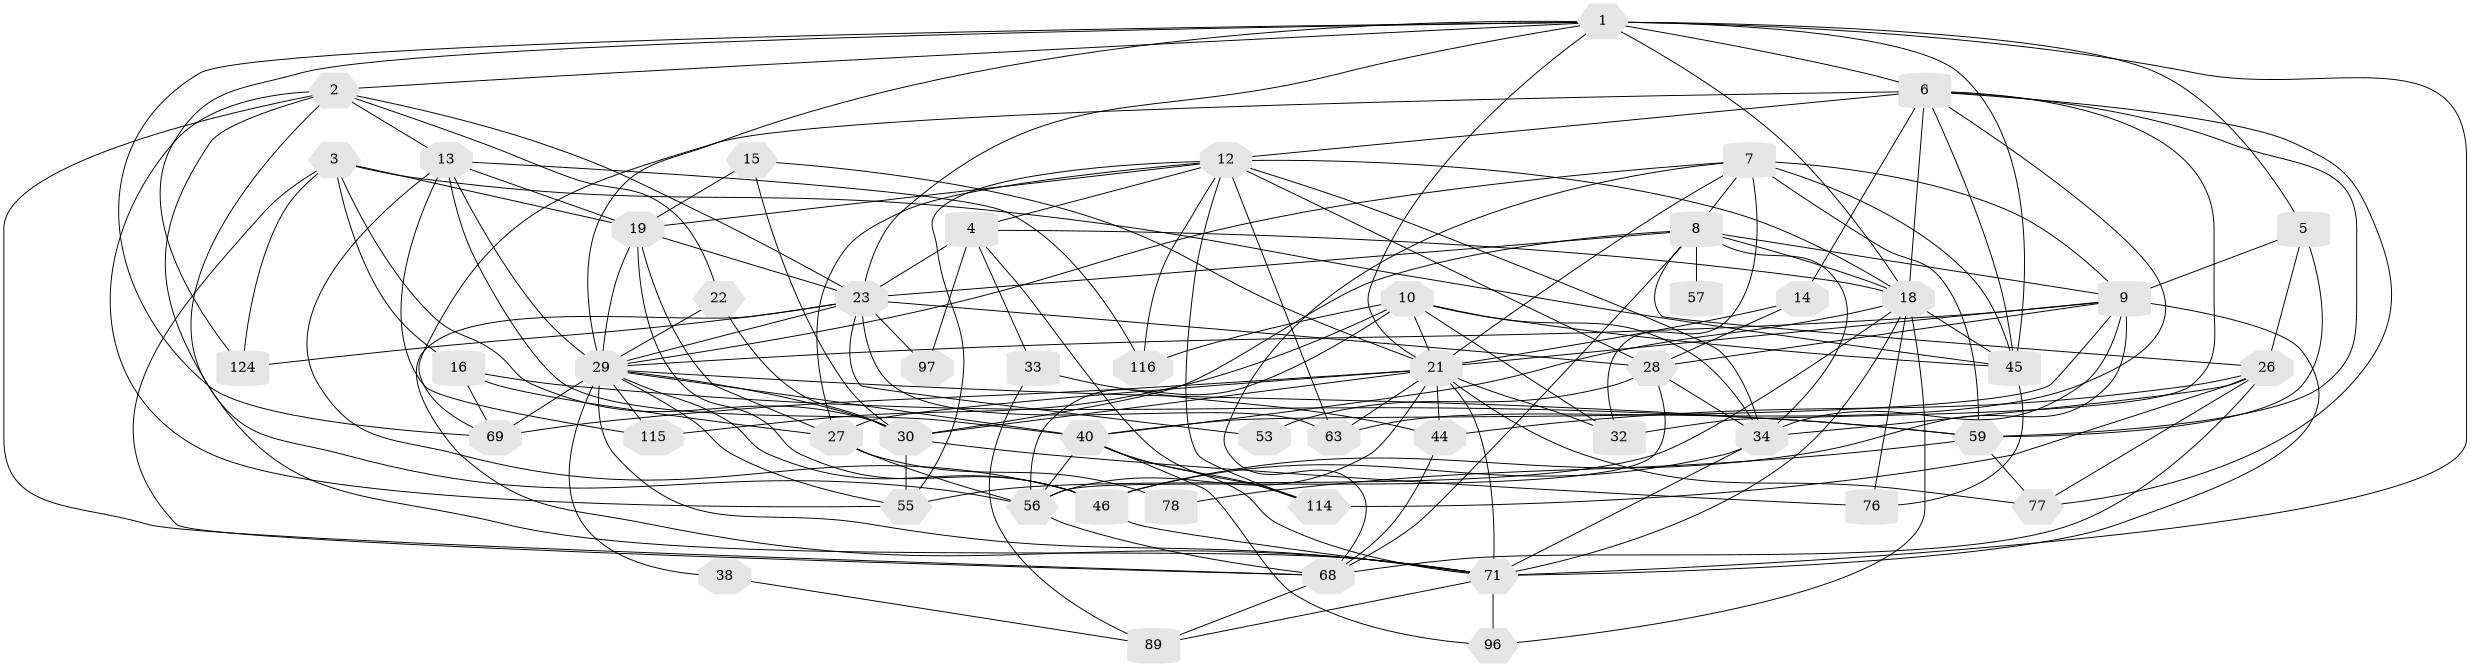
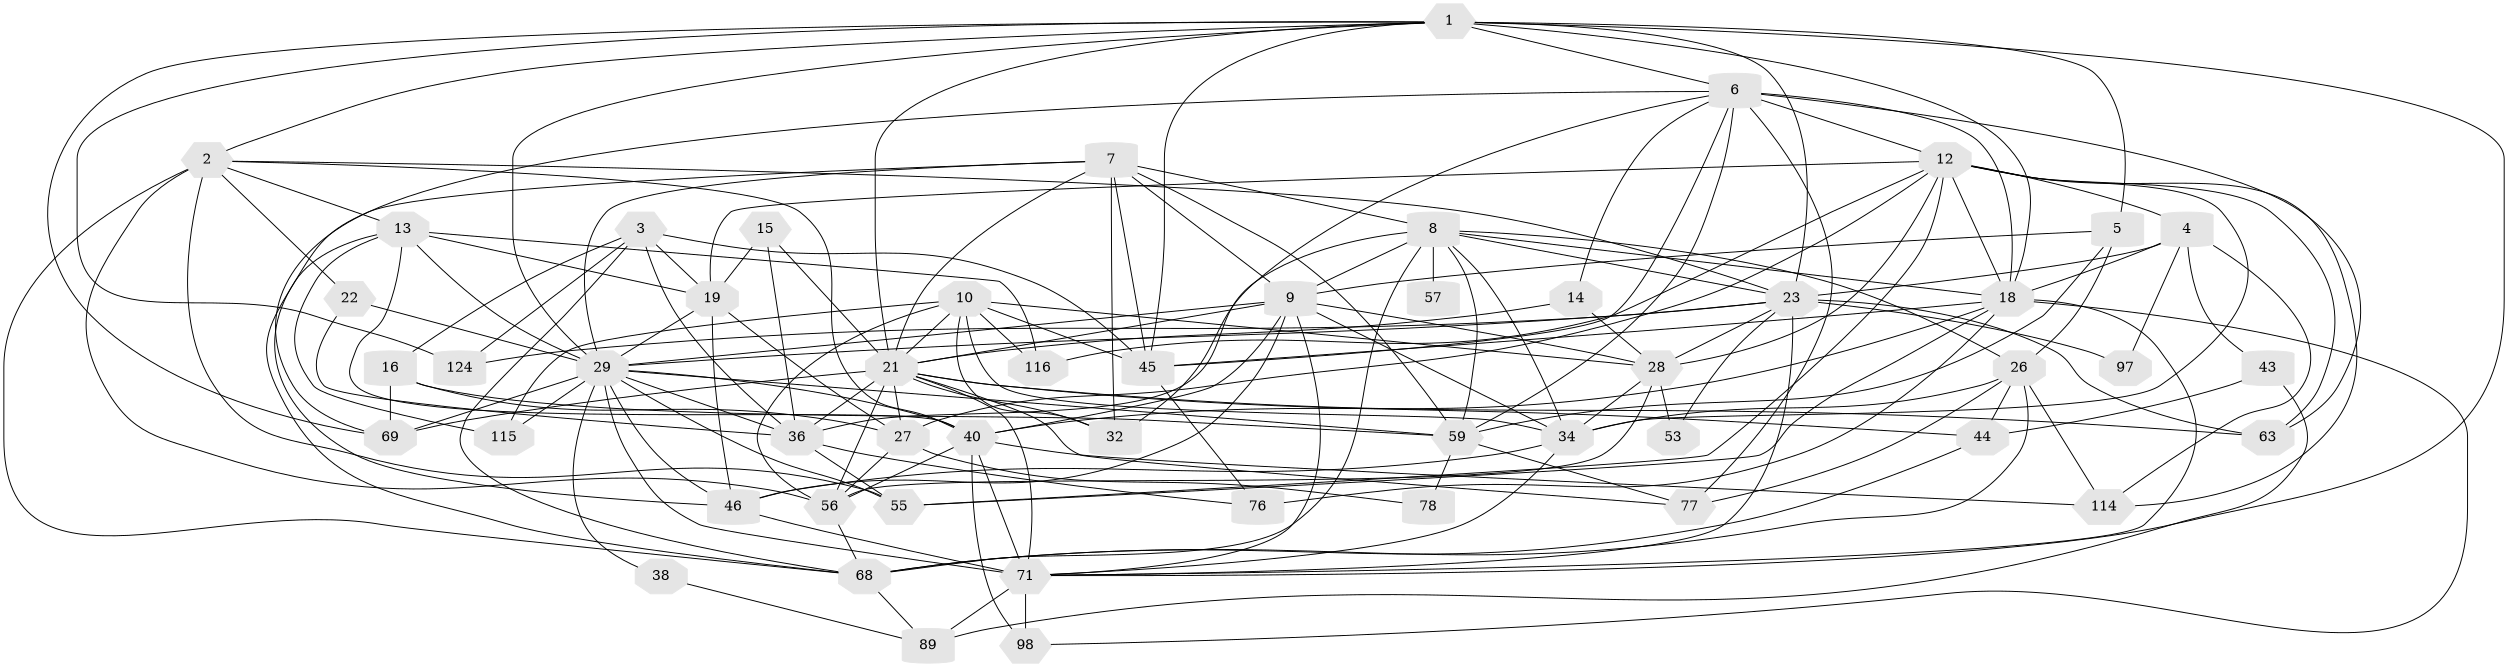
(750, 264) -> none
none -> (1475, 308)
none -> (1200, 323)
(1033, 368) -> (2268, 368)
(906, 438) -> (797, 438)
(655, 544) -> (730, 193)
(1493, 646) -> (1026, 646)
